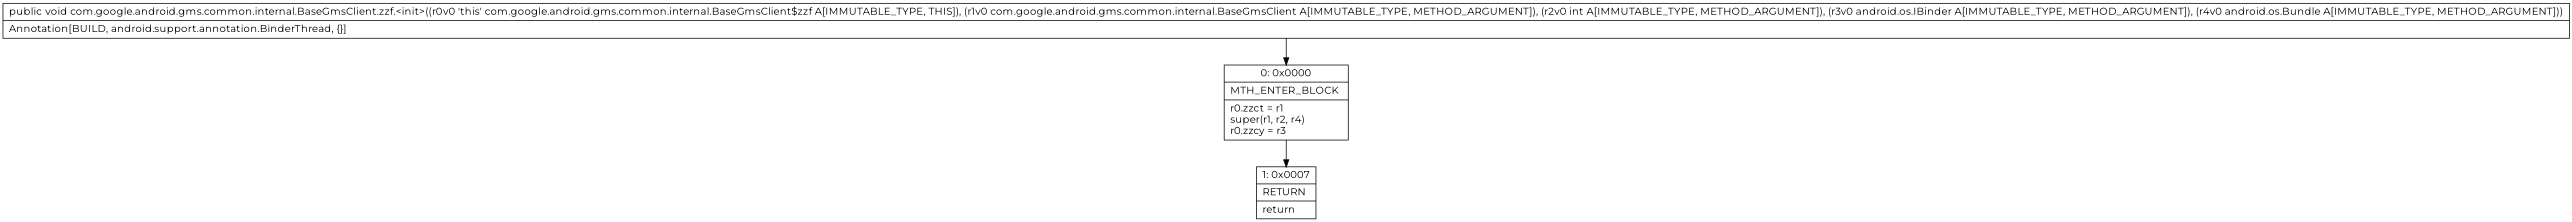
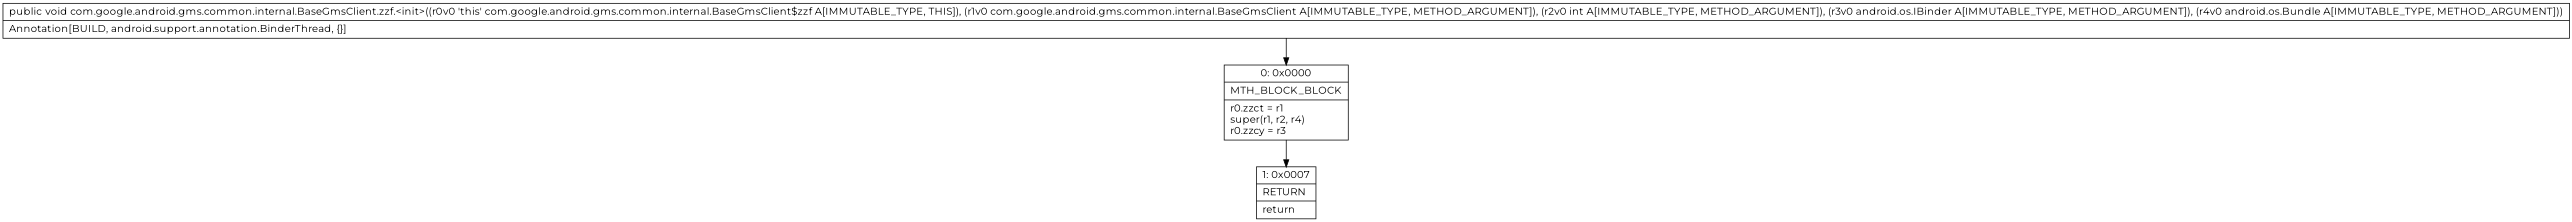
(1285, 91) -> (1286, 91)
